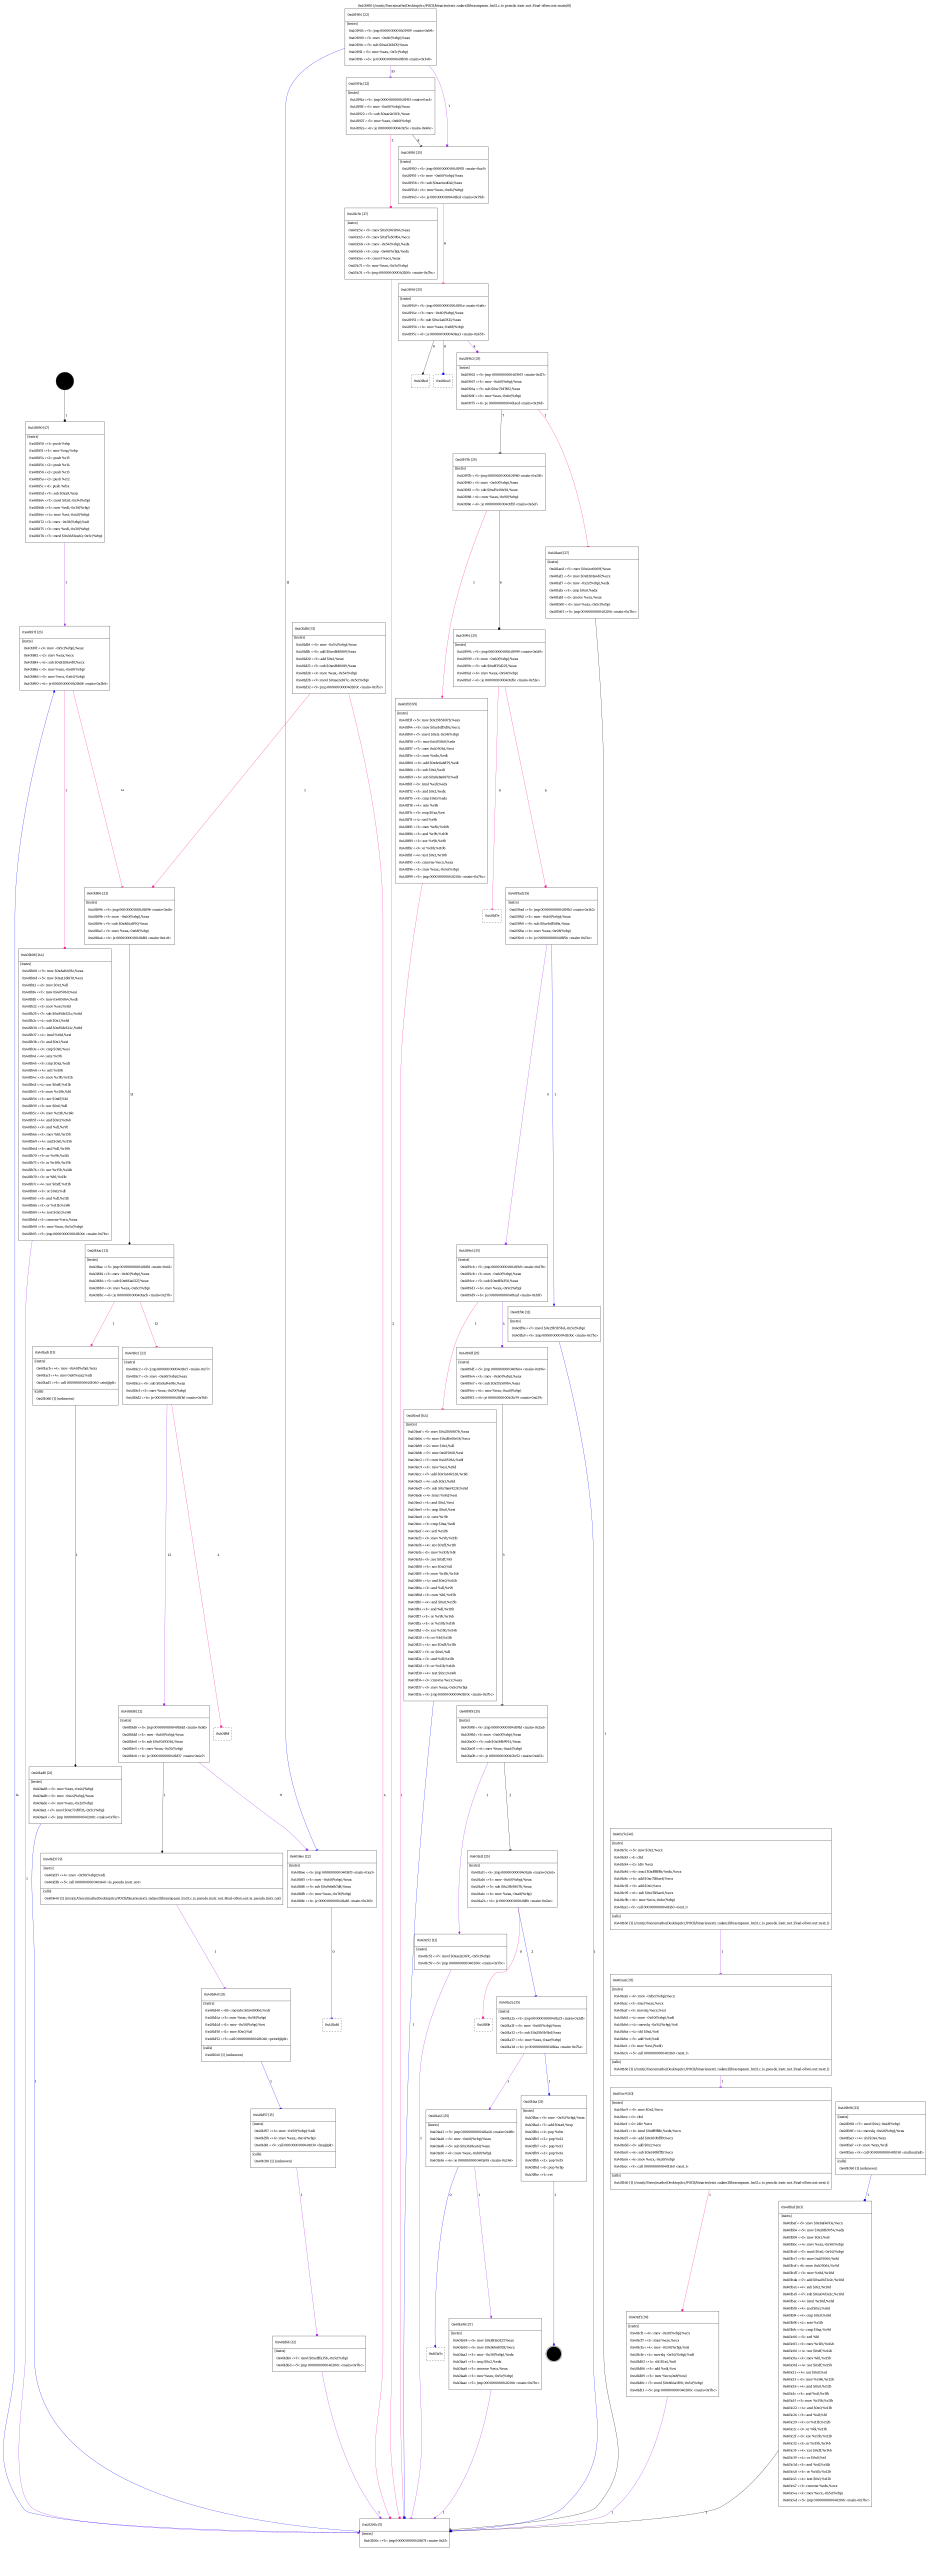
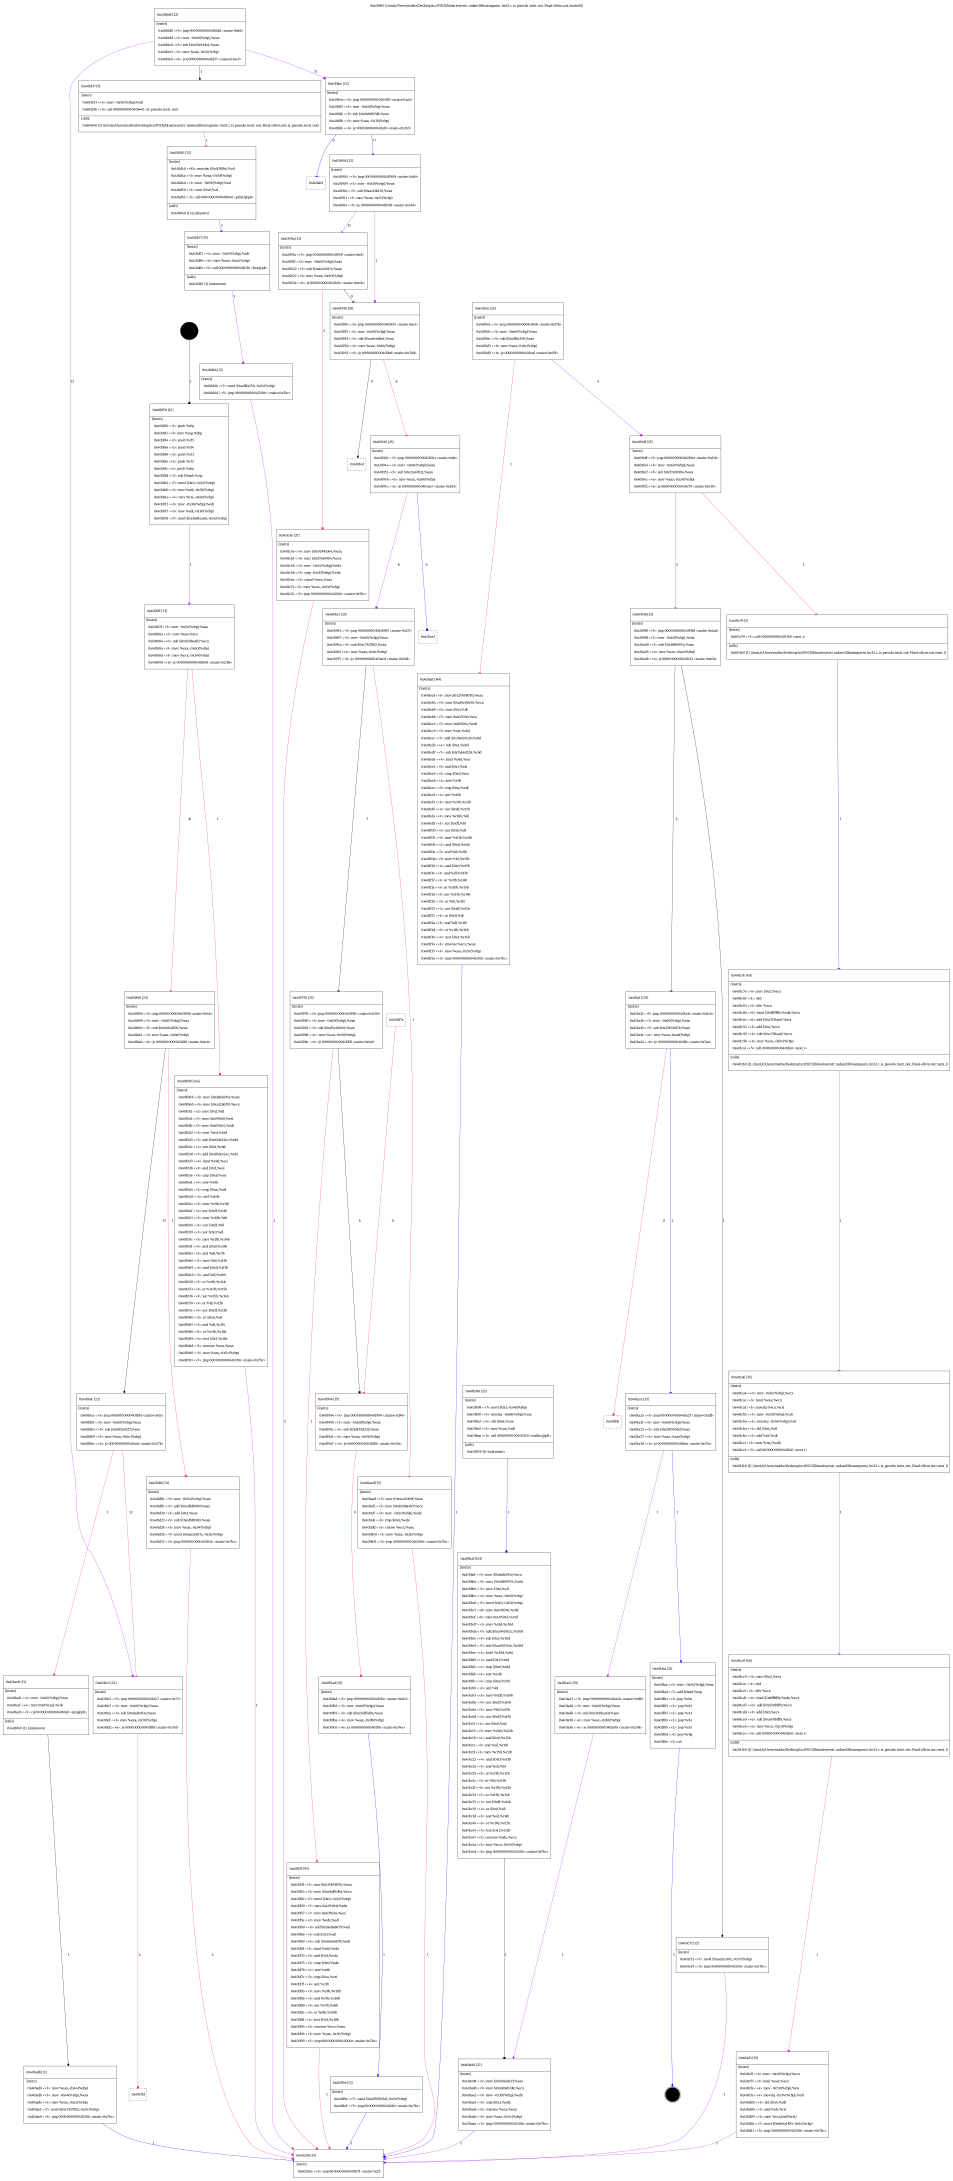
(429, 356) -> (365, 407)
none -> (837, 637)
(232, 790) -> (168, 1262)
(495, 798) -> (380, 1209)
(286, 936) -> (372, 144)
(526, 1093) -> none
(166, 1554) -> (70, 837)
(502, 1554) -> (675, 550)
(604, 1640) -> (426, 1866)
(15, 1771) -> none
(462, 1845) -> (722, 1298)
(435, 2354) -> none
(628, 2521) -> (504, 1957)
